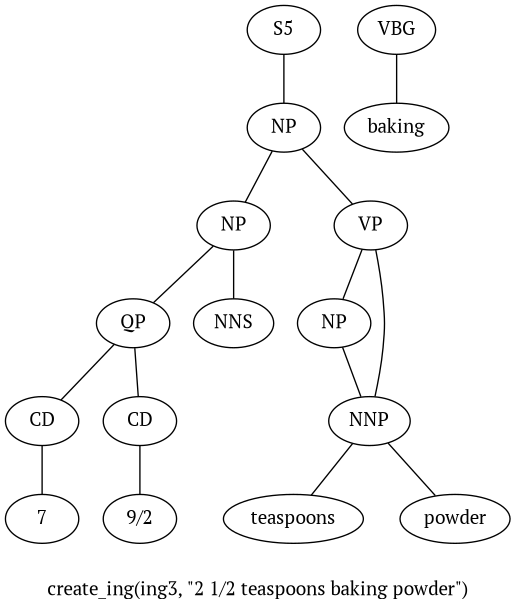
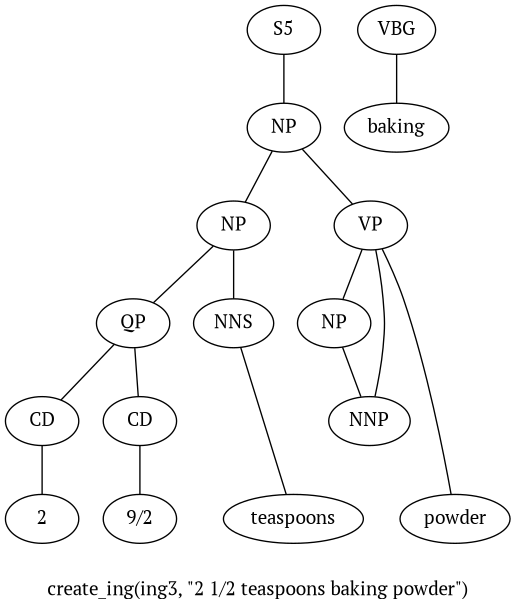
(332, 469) -> (263, 421)
(412, 469) -> (424, 369)
(42, 519) -> (42, 519)
